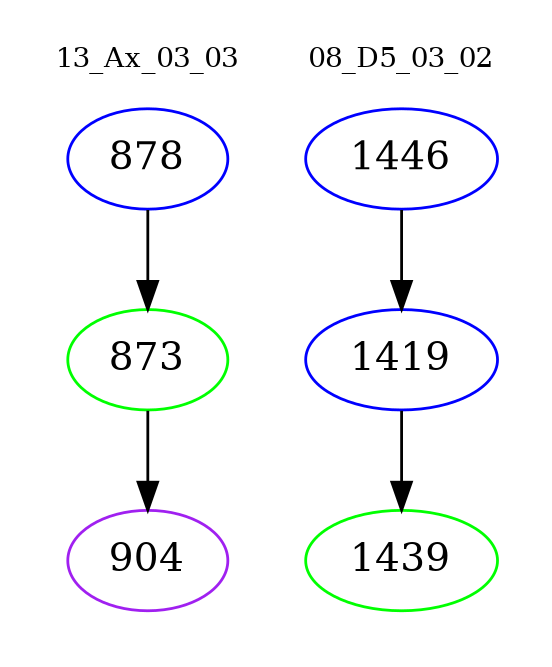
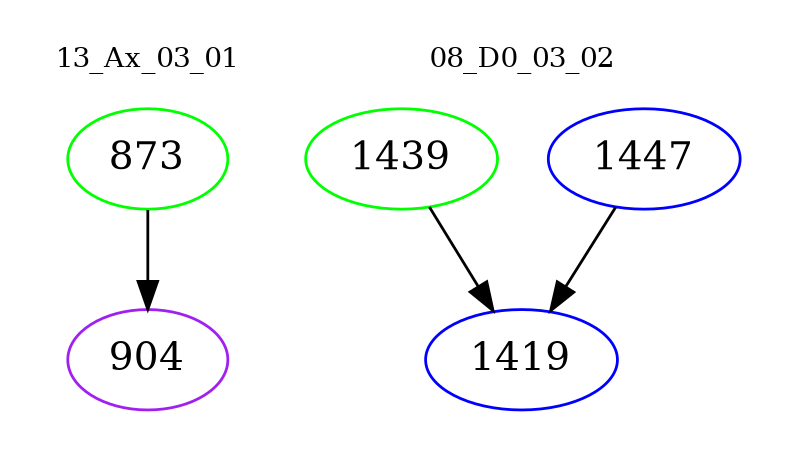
(148, 60) -> (148, 60)
(402, 60) -> (523, 60)
(148, 159) -> none
(402, 159) -> (644, 159)
(402, 446) -> (454, 247)
